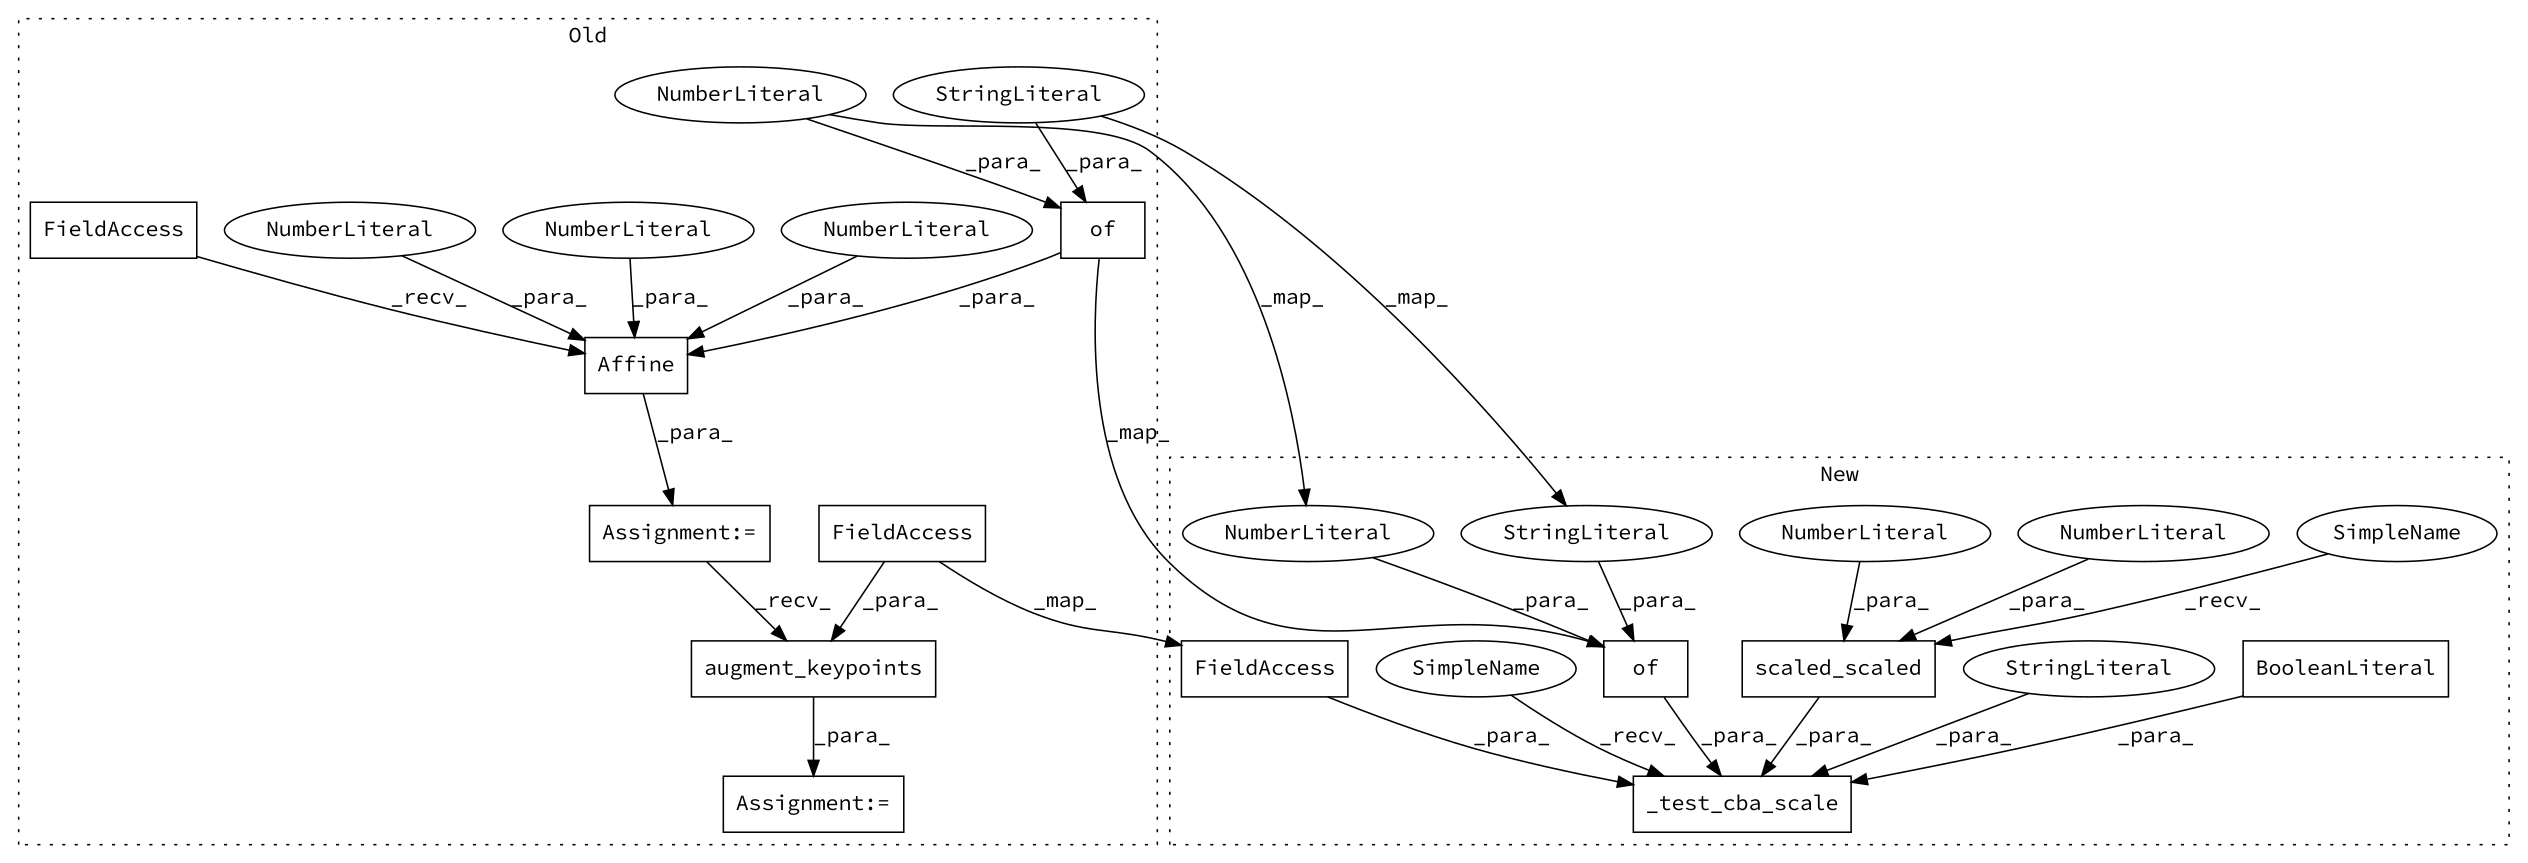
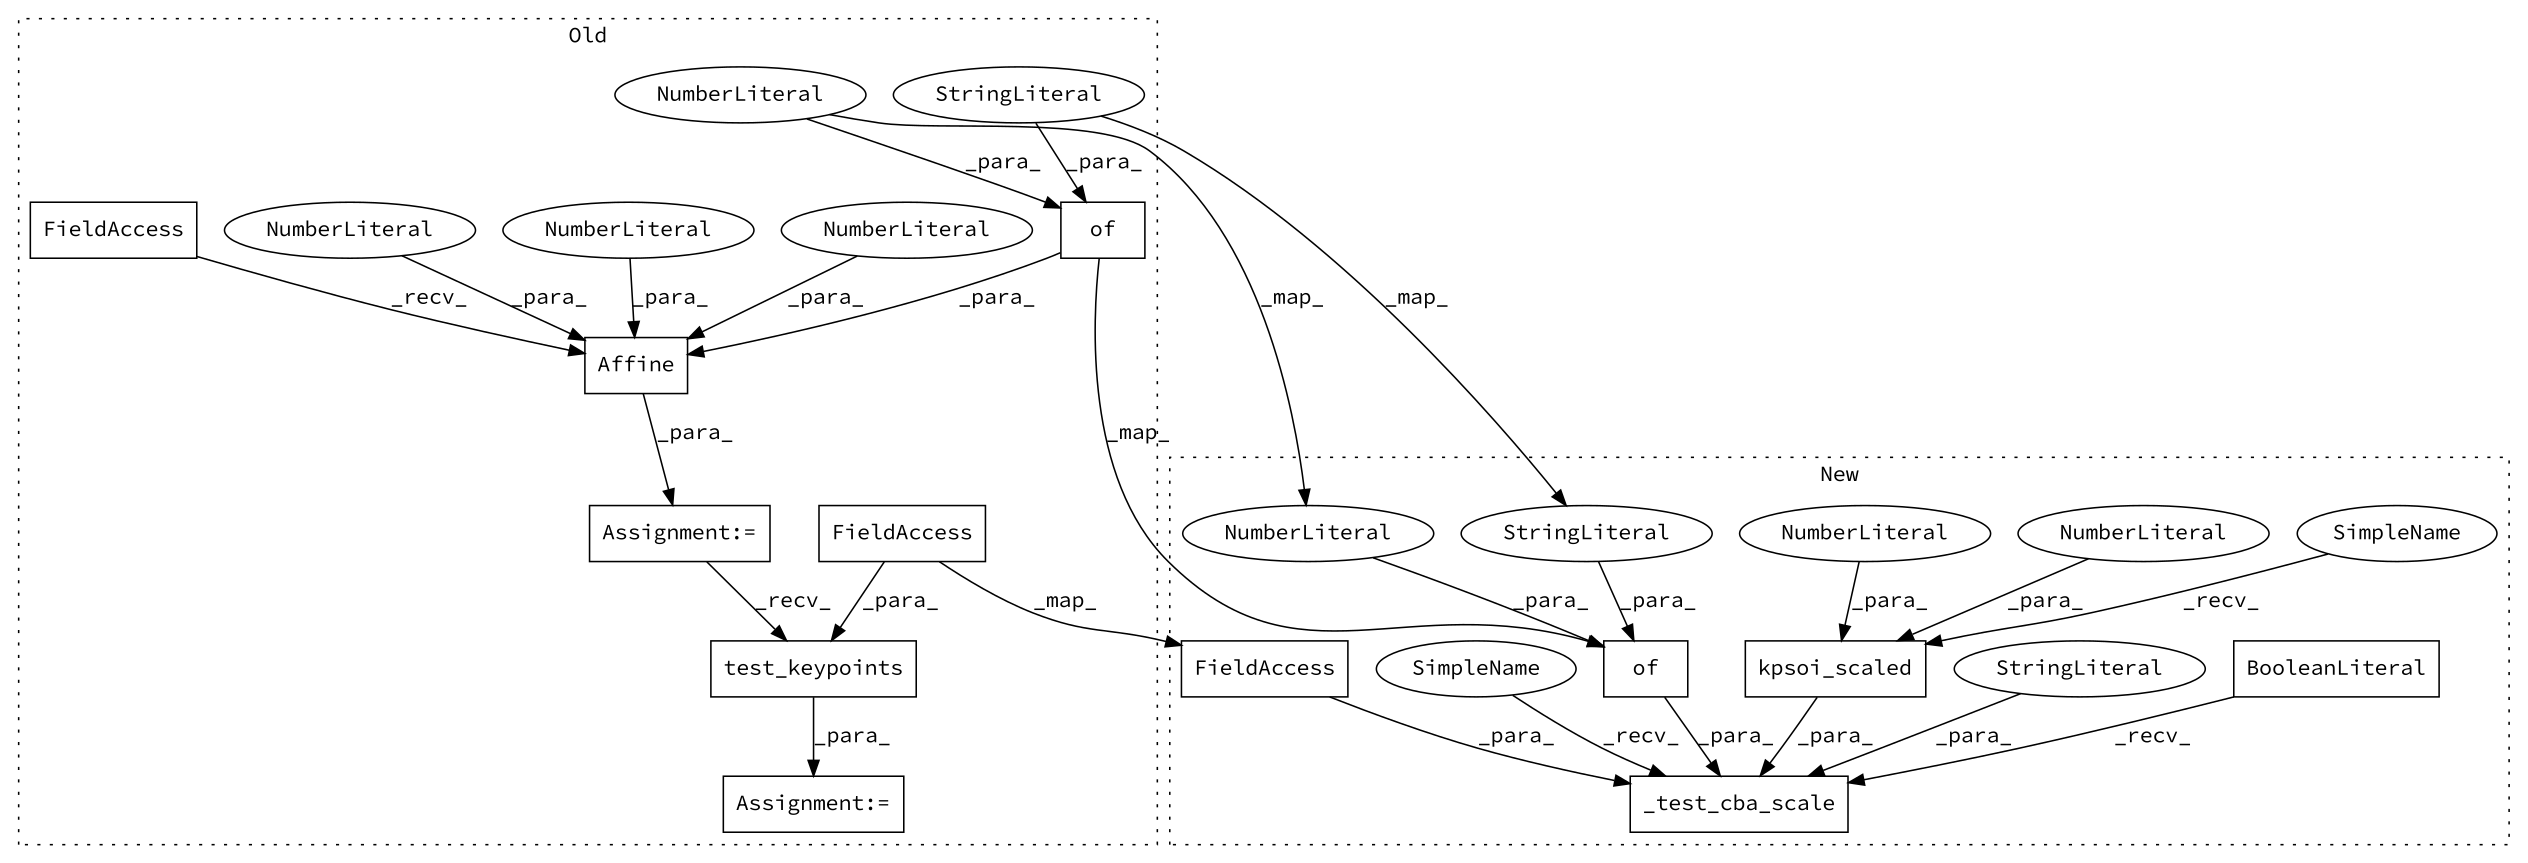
(814, 669) -> (814, 669)
(1839, 669) -> (1836, 669)
(2156, 737) -> (2153, 737)
